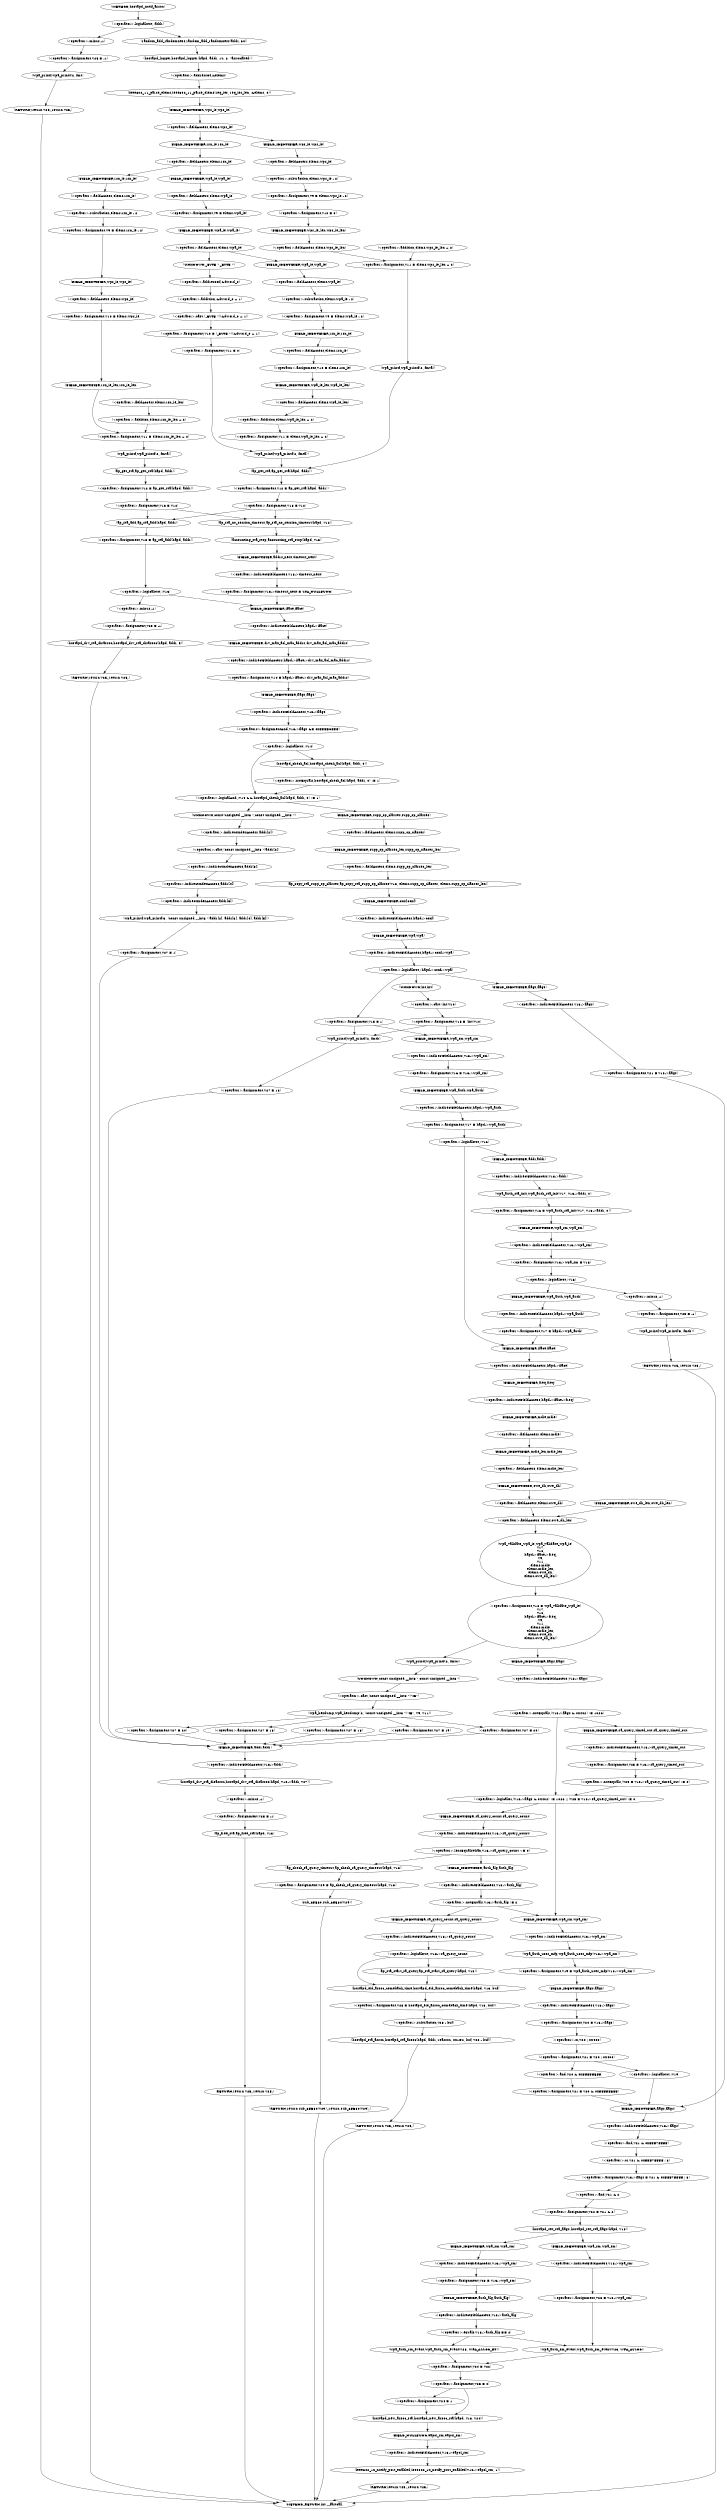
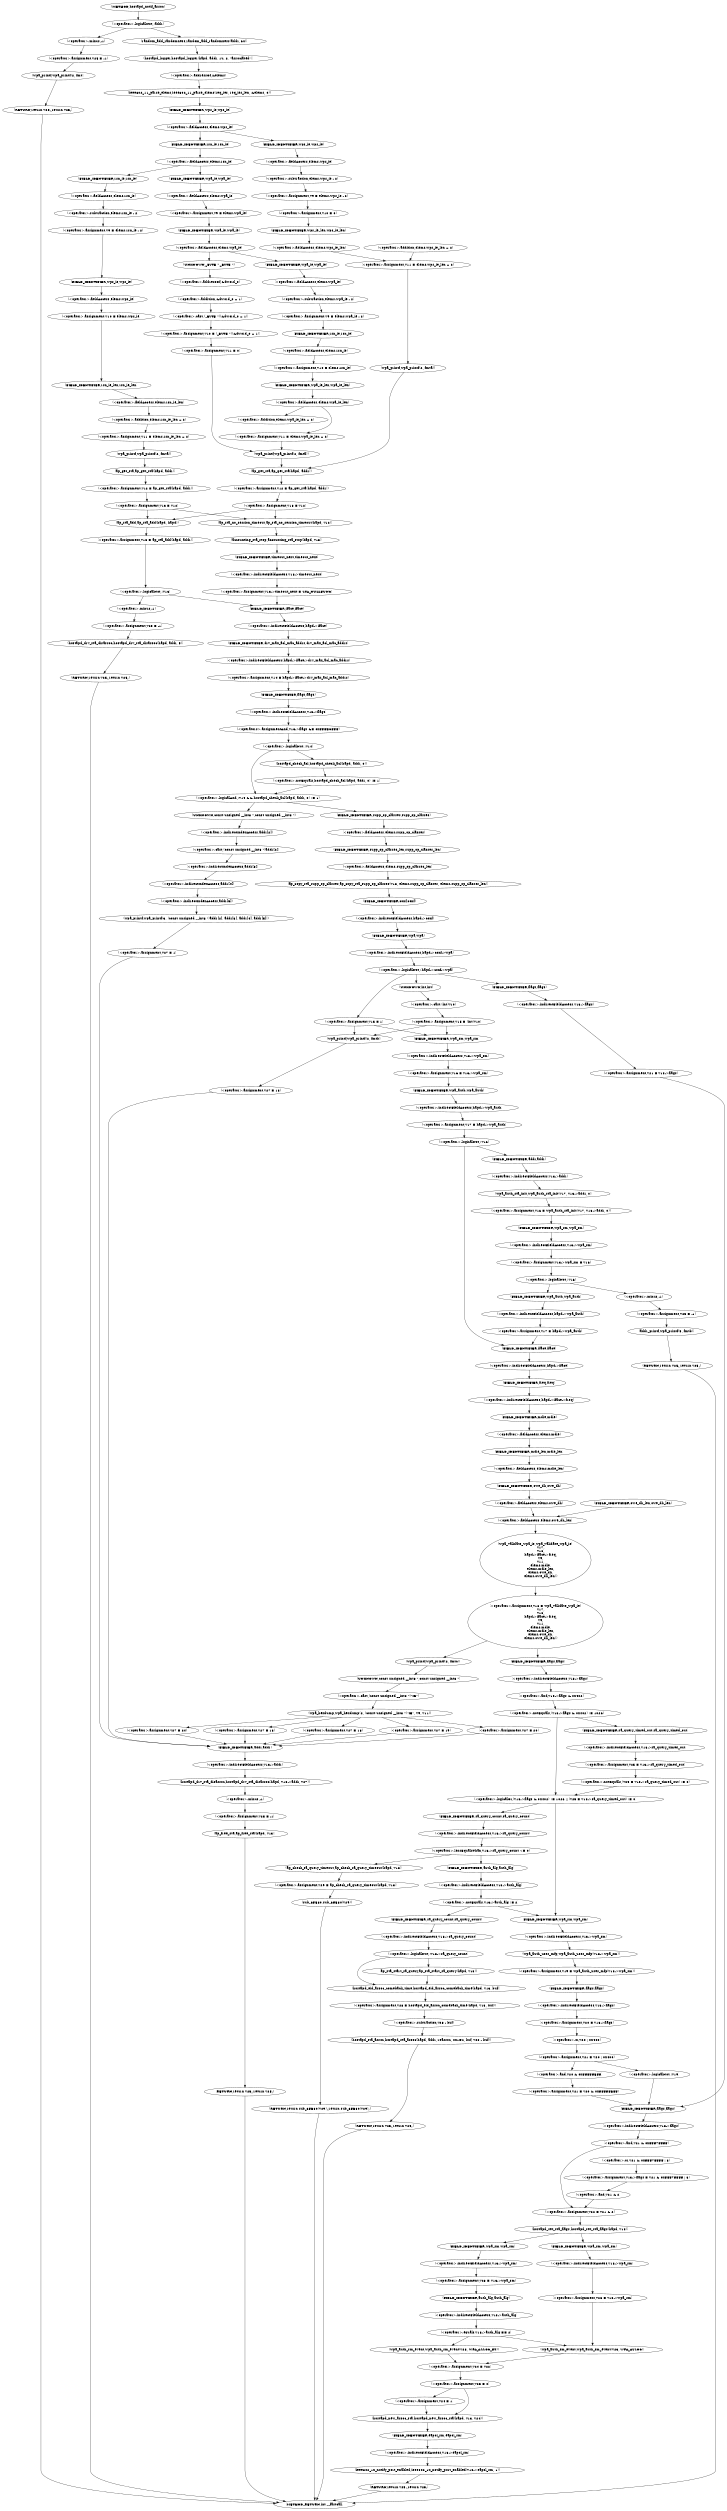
(210, 290) -> none
(93, 418) -> (124, 394)
(279, 427) -> (330, 424)
(148, 523) -> (148, 523)
(277, 557) -> (277, 557)
(667, 1331) -> (667, 1331)
none -> (551, 1696)
(636, 2151) -> (567, 2166)
(427, 2436) -> (427, 2436)
